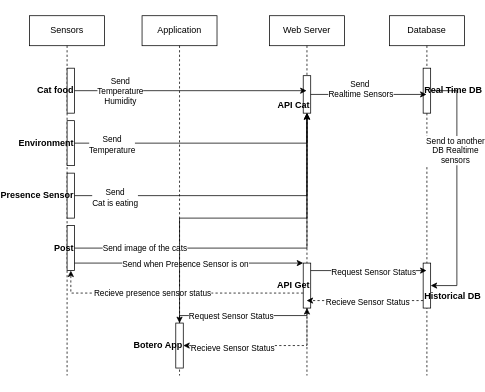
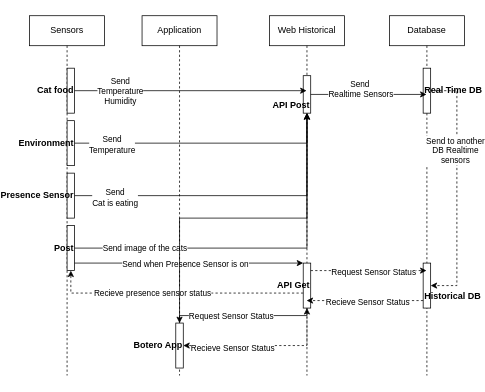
(307, 30) -> (307, 30)
(294, 94) -> (291, 94)
(457, 235) -> (457, 235)
(320, 270) -> (320, 270)
